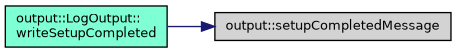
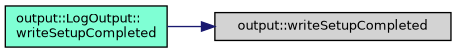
(333, 27) -> (333, 27)
